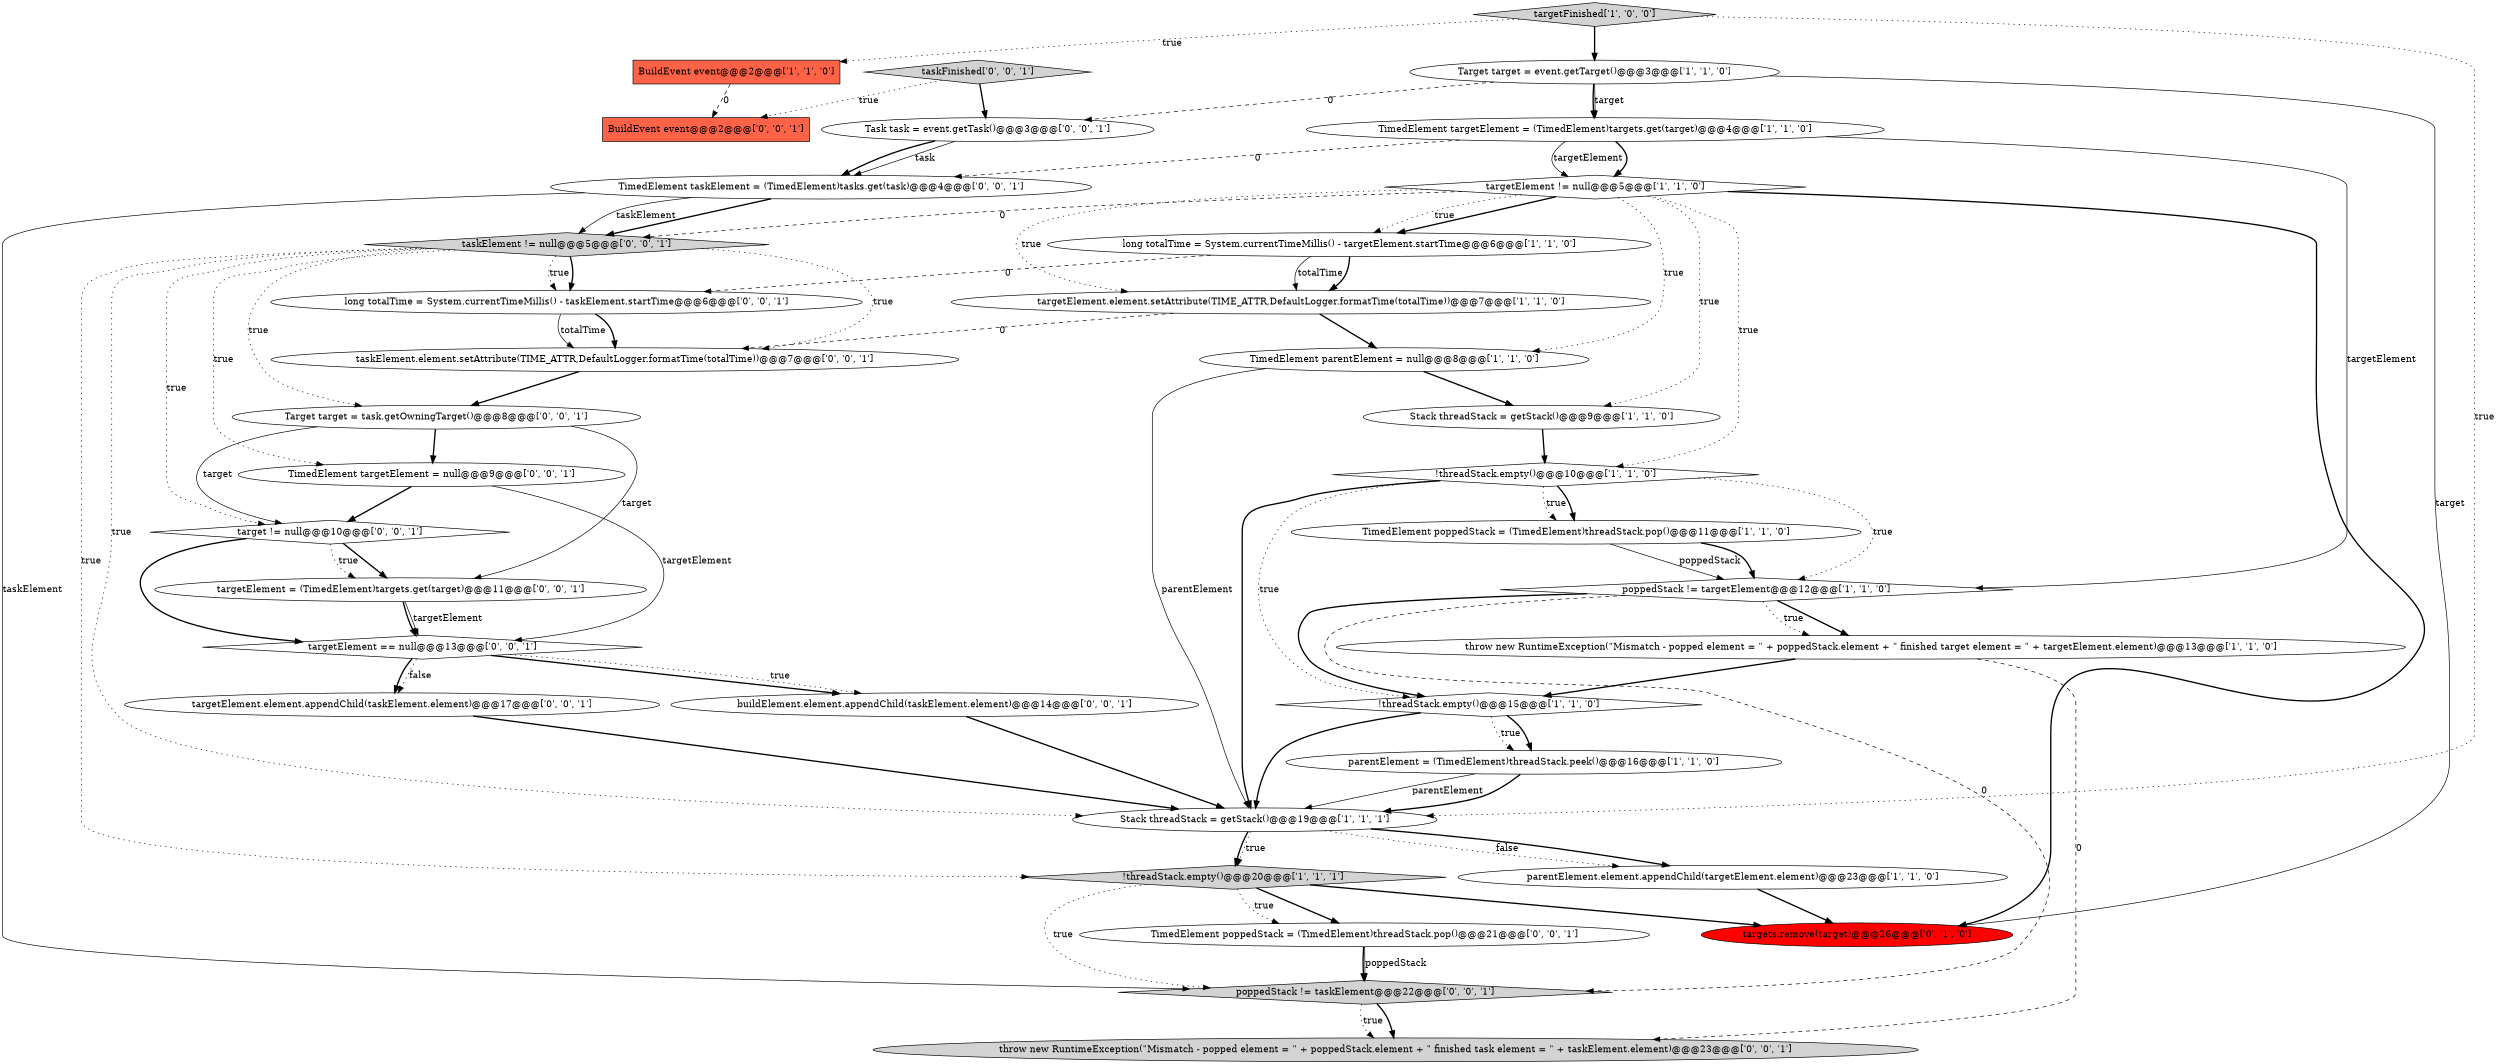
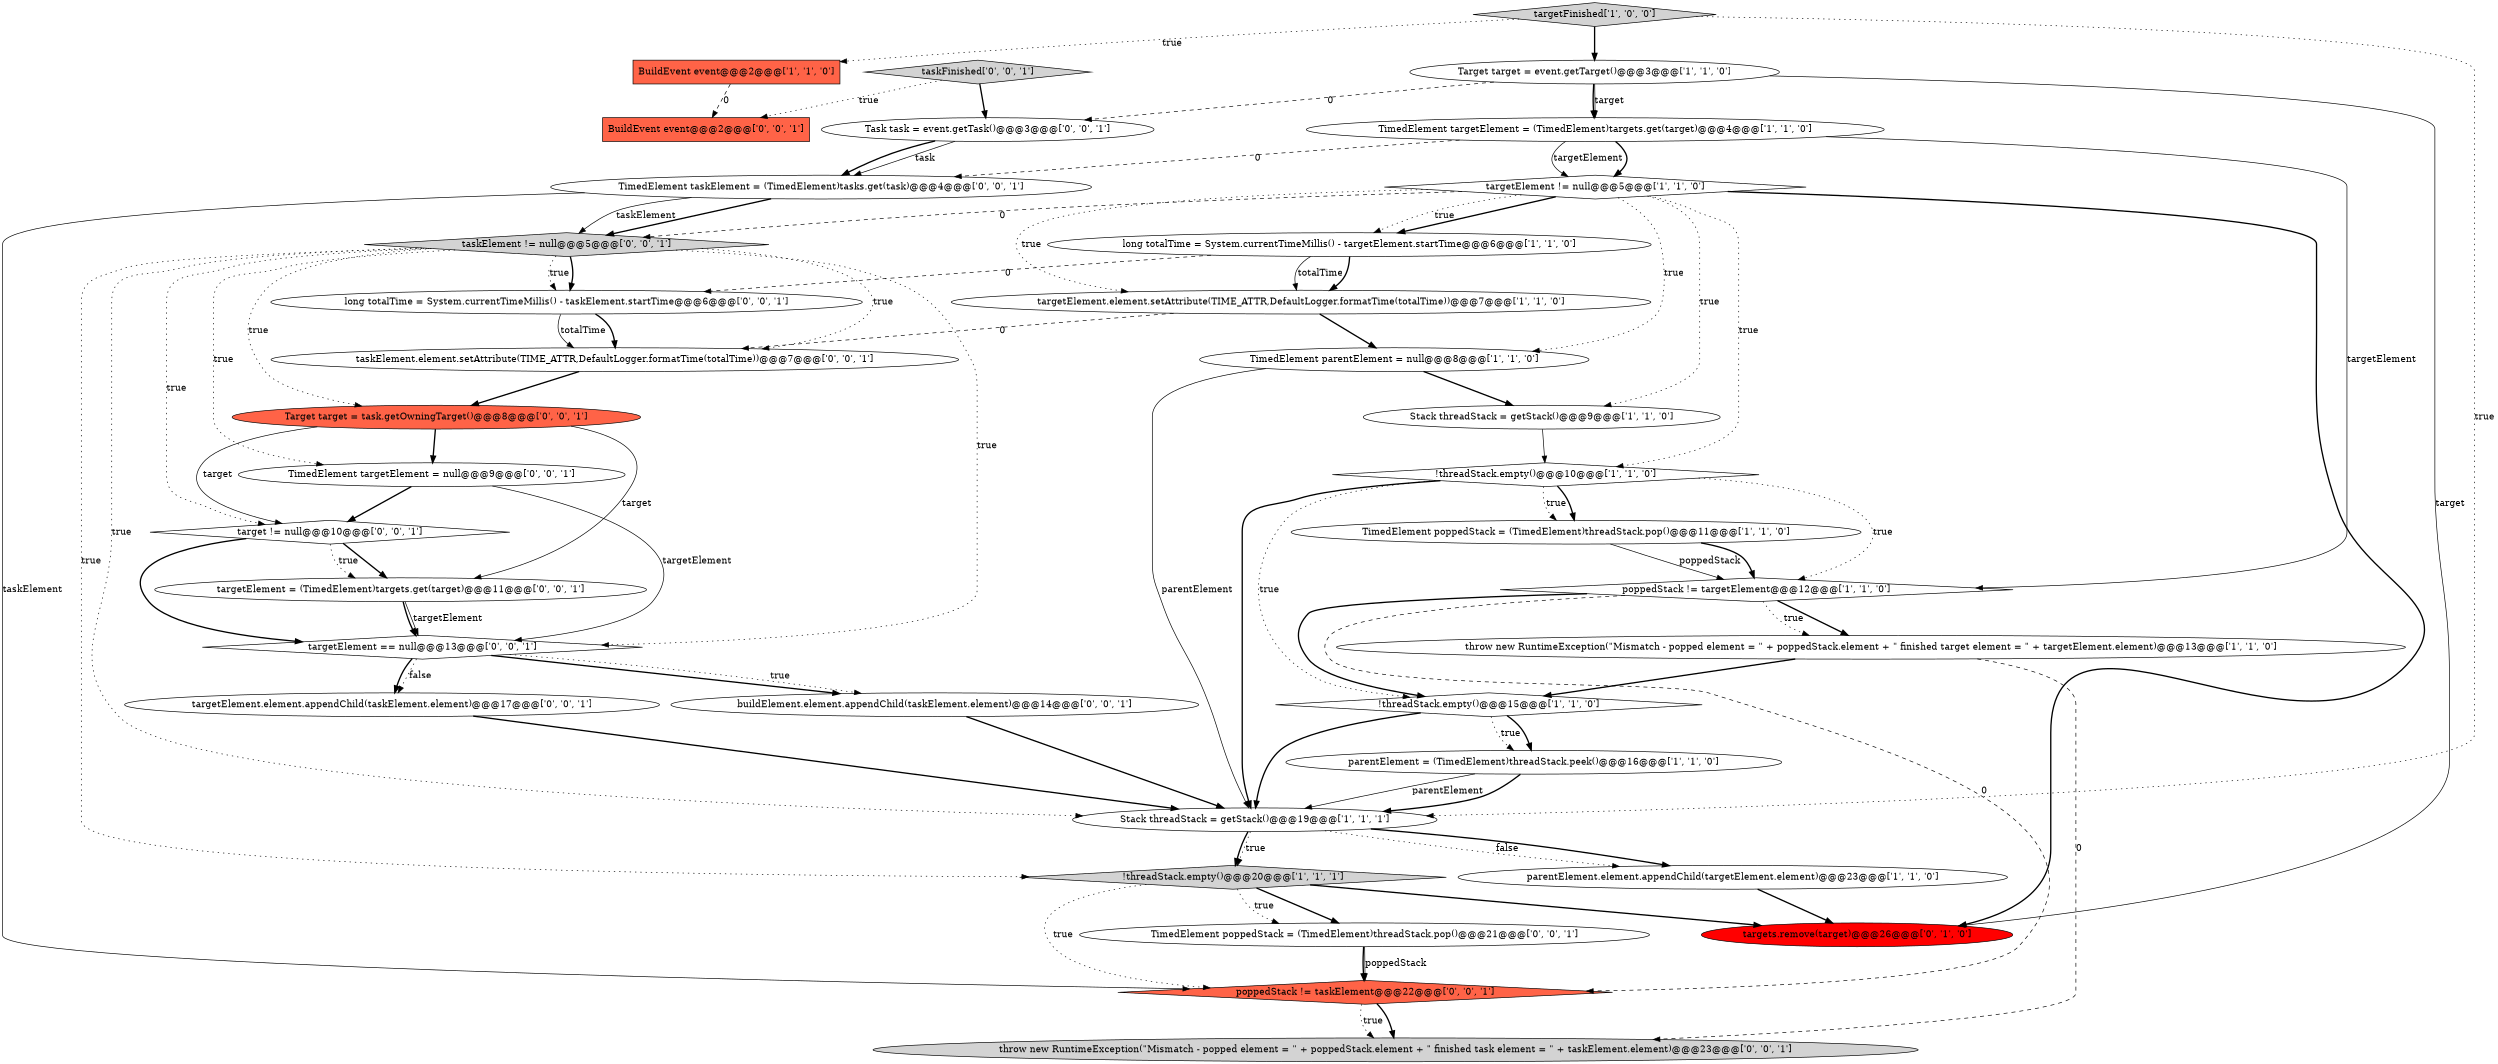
(436, 417) -> (436, 417)
(1543, 443) -> (1543, 443)
none -> (977, 497)
(1365, 992) -> (1365, 992)
